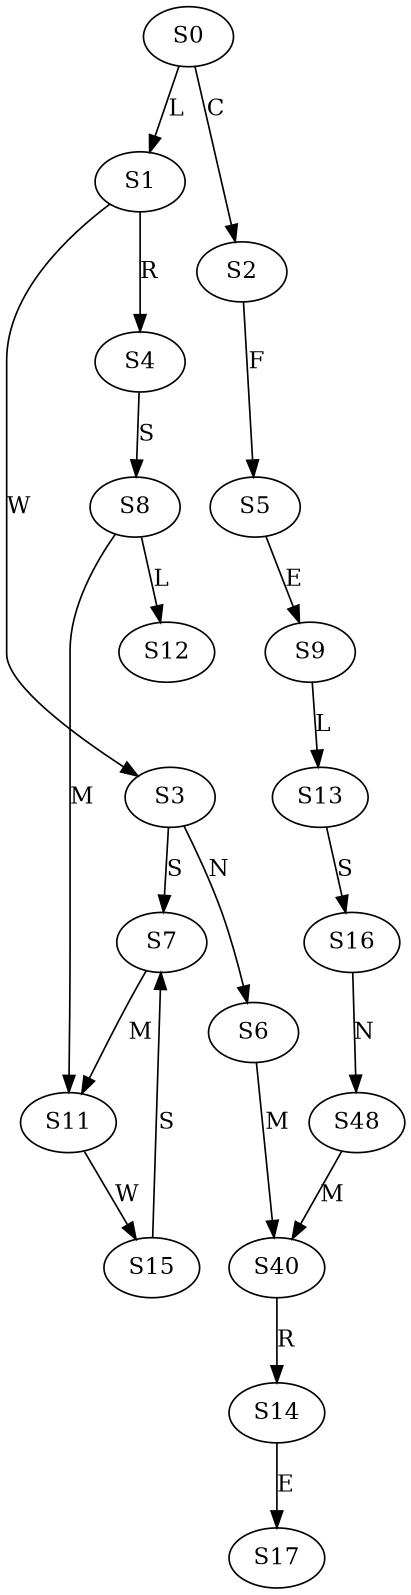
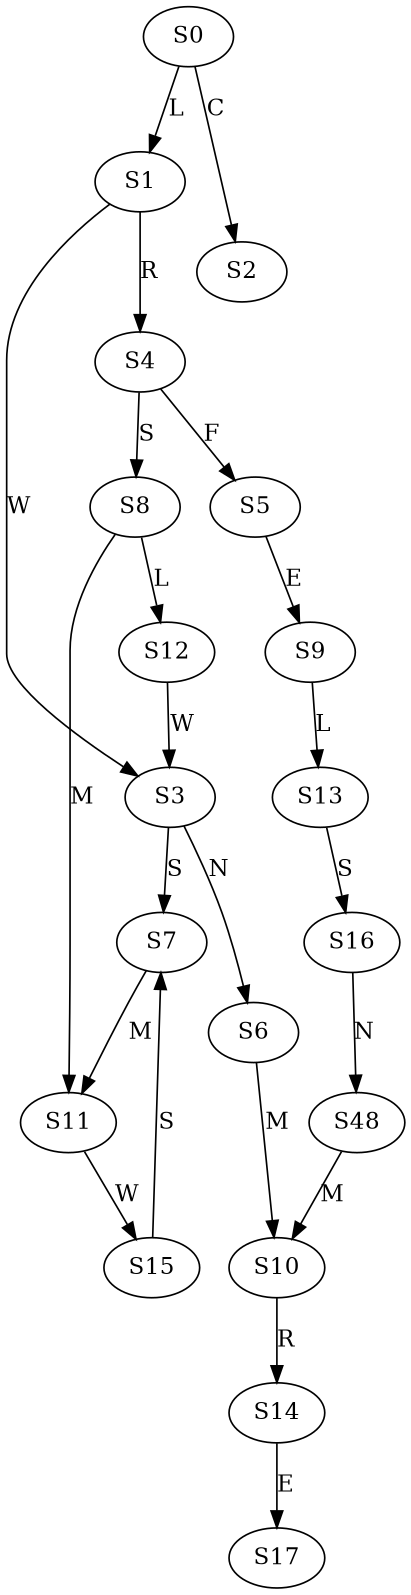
(248, 381) -> (192, 428)
none -> (168, 716)
(277, 1268) -> (277, 1268)
